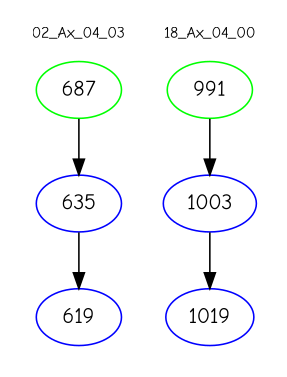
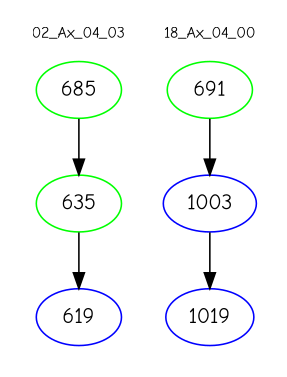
(79, 90) -> (79, 90)
(210, 90) -> (210, 90)
(79, 204) -> (79, 204)
